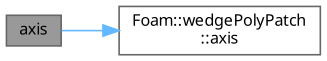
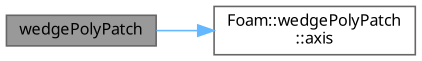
(34, 31) -> (81, 31)
